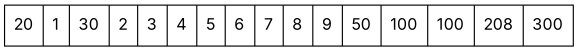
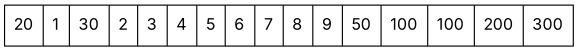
(499, 25) -> (499, 25)
